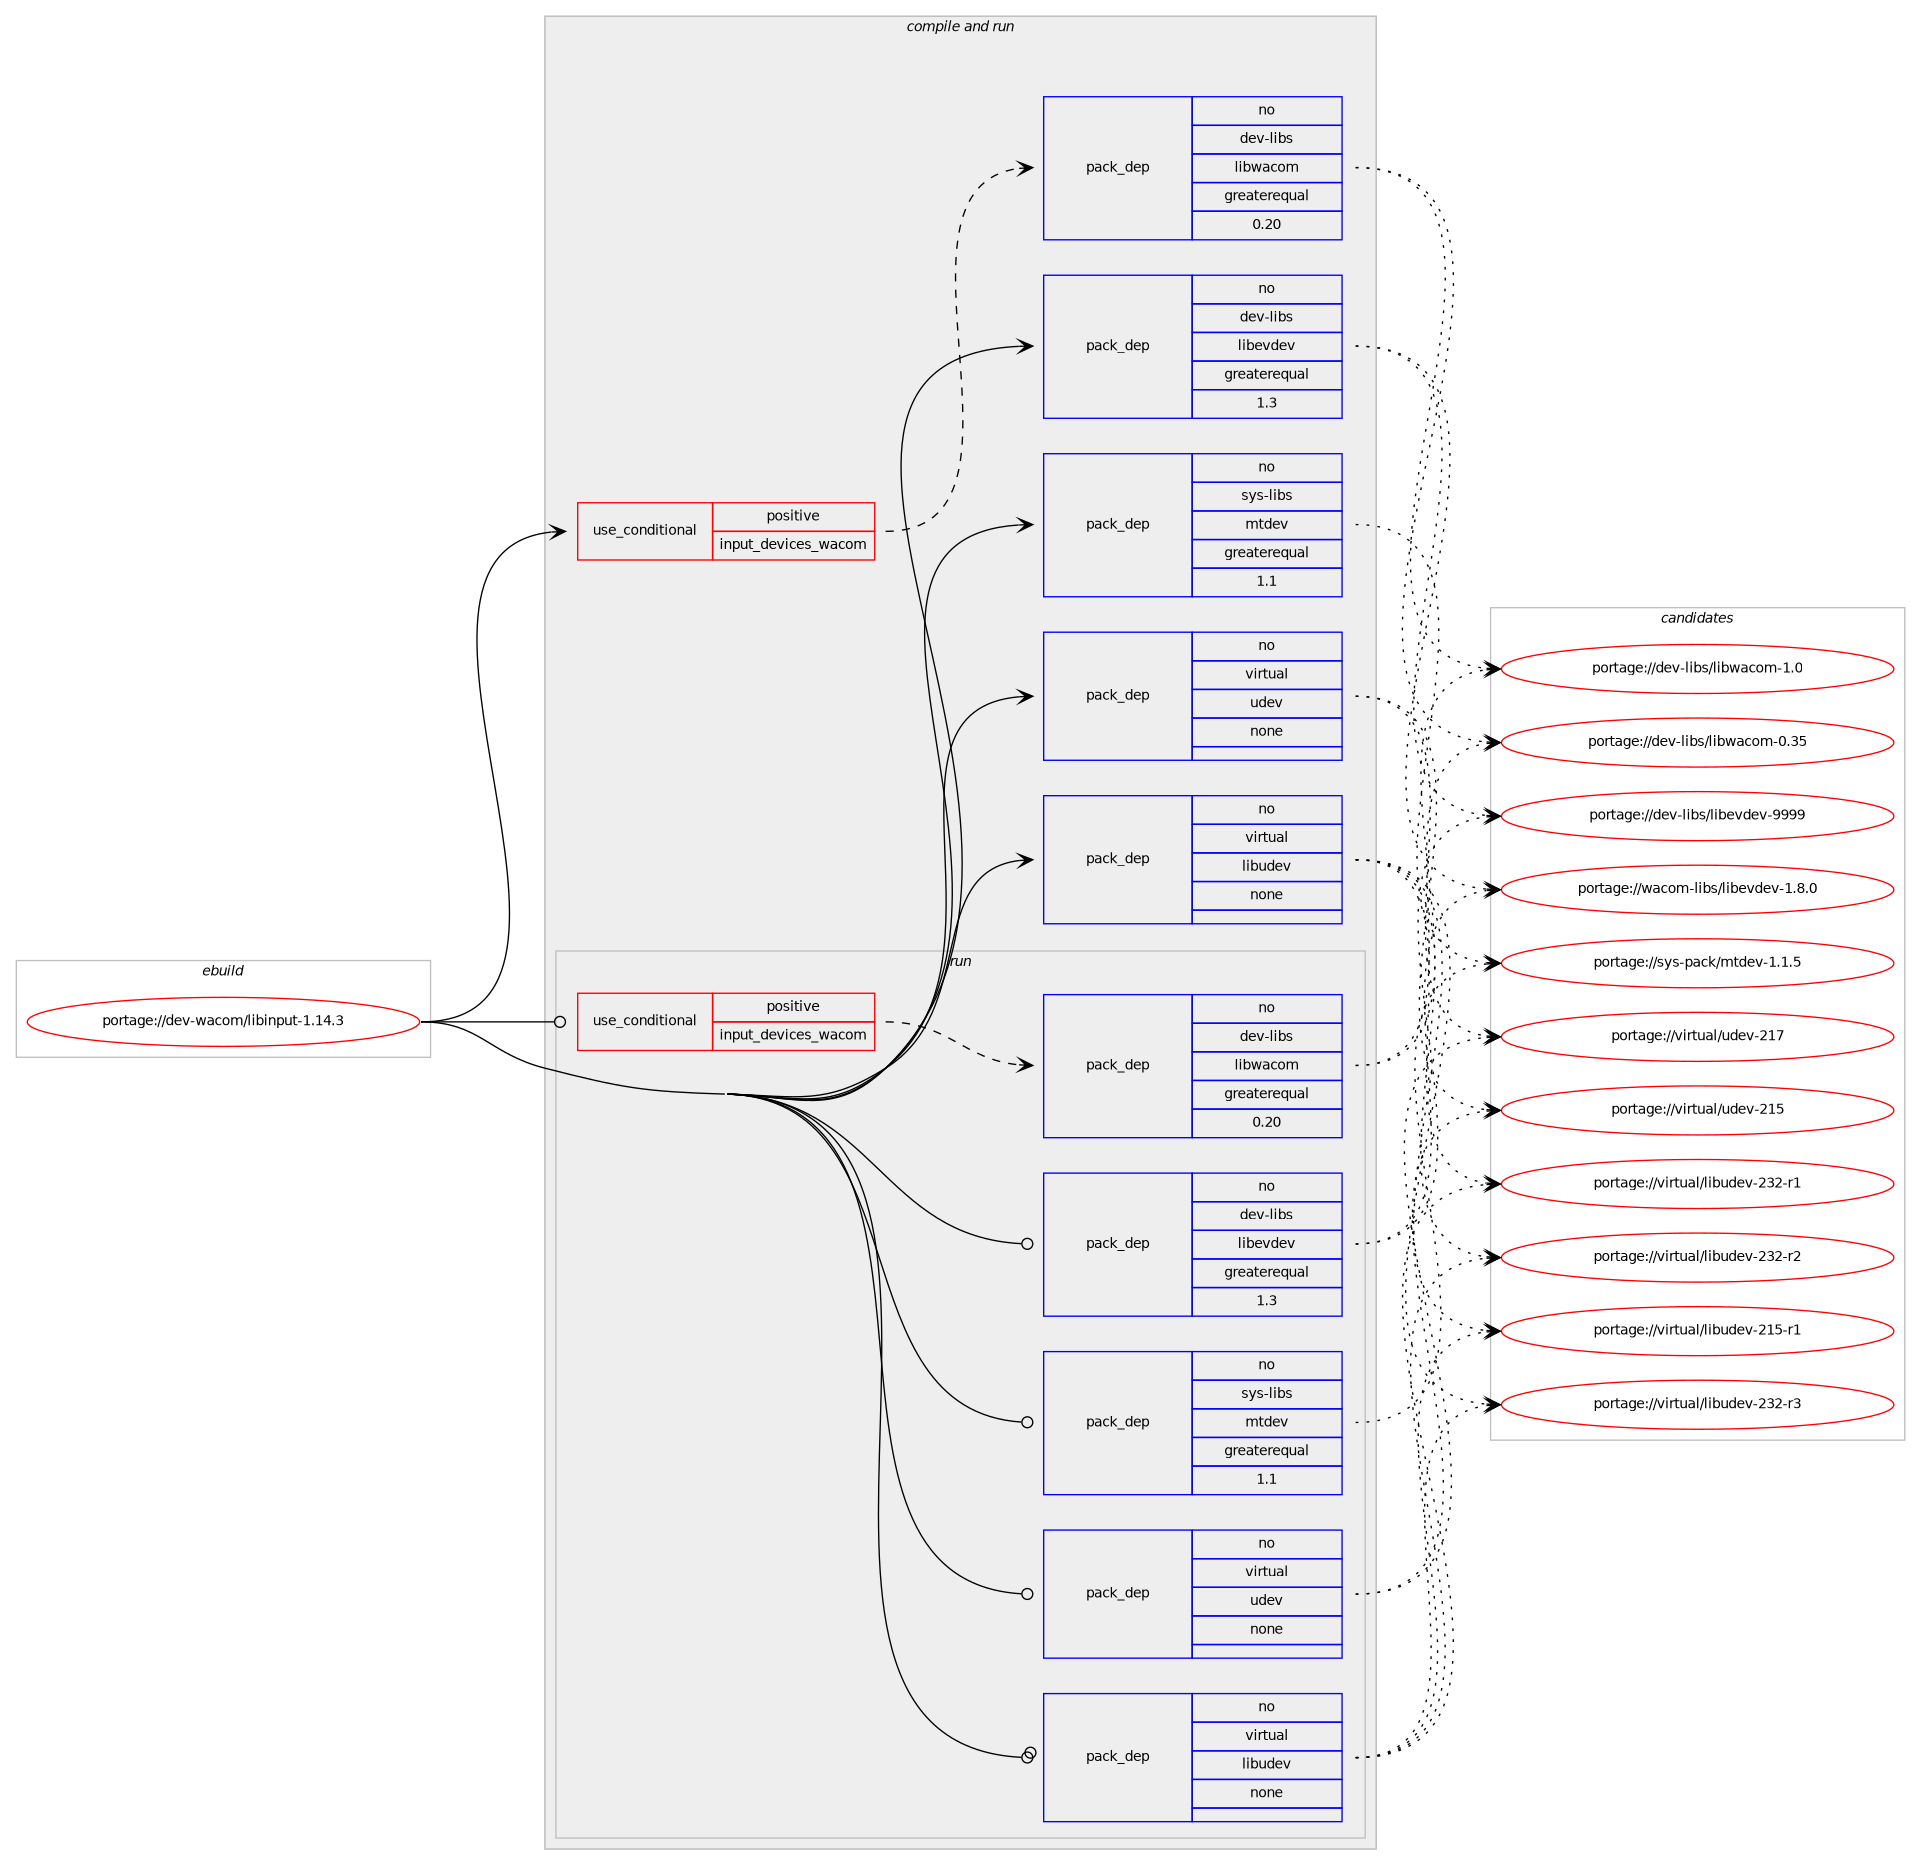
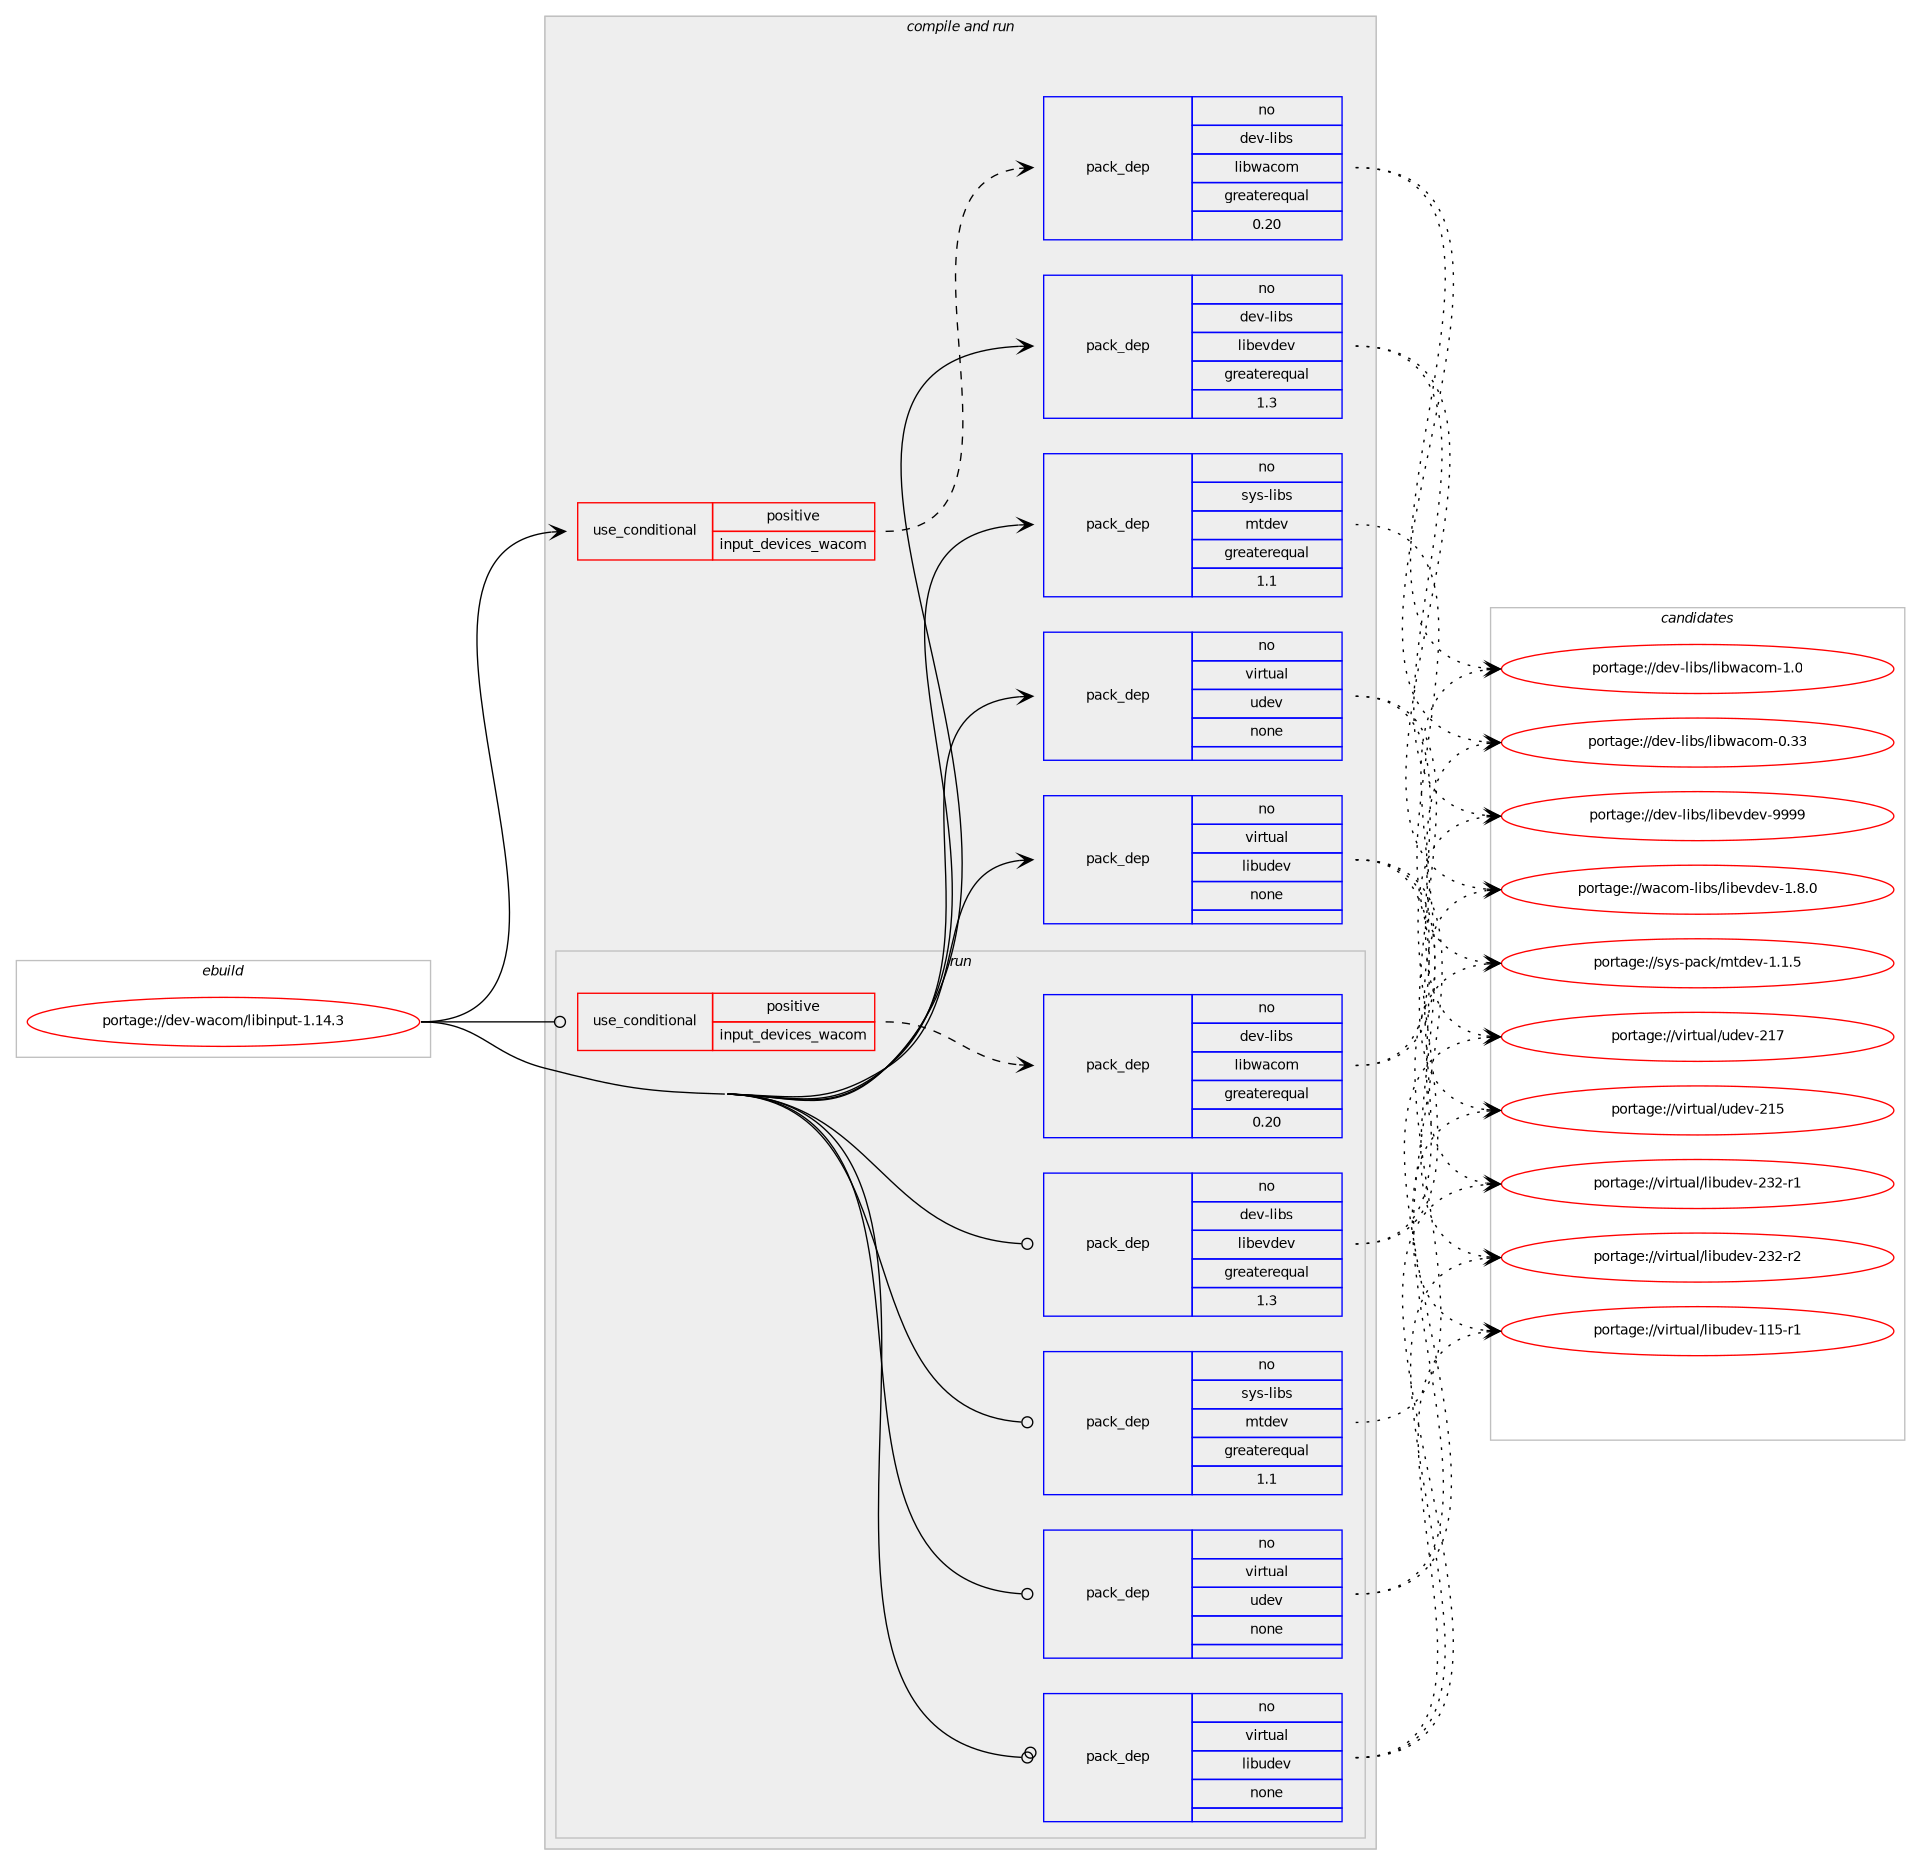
(1698, 743) -> (1698, 743)
(1698, 1331) -> (1698, 1331)
(1698, 1405) -> none
